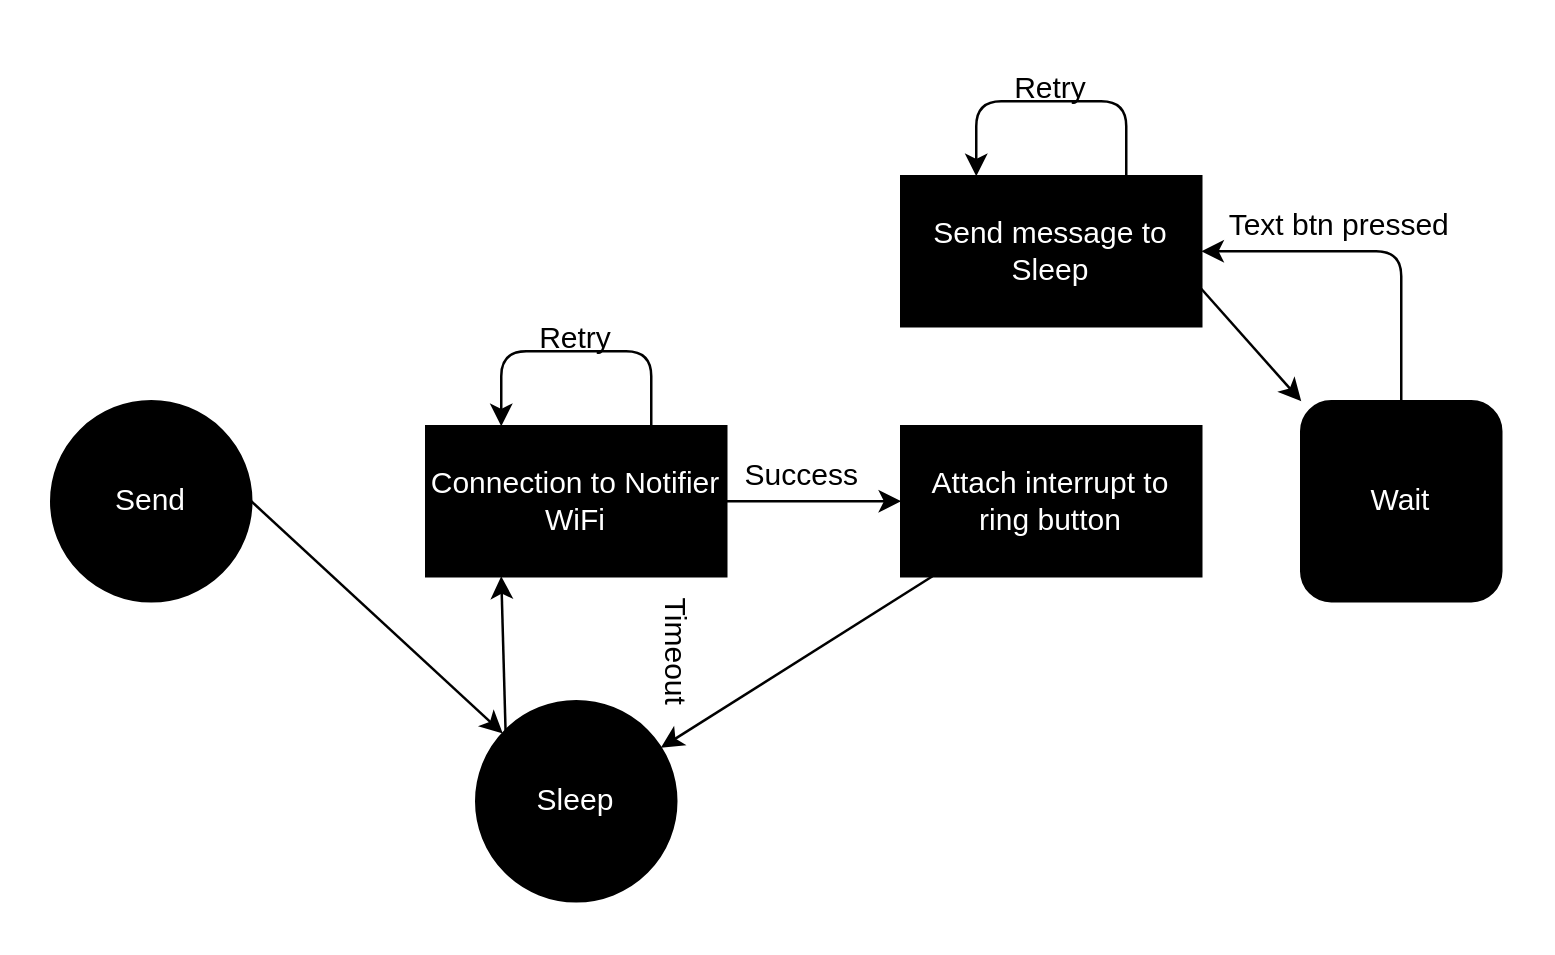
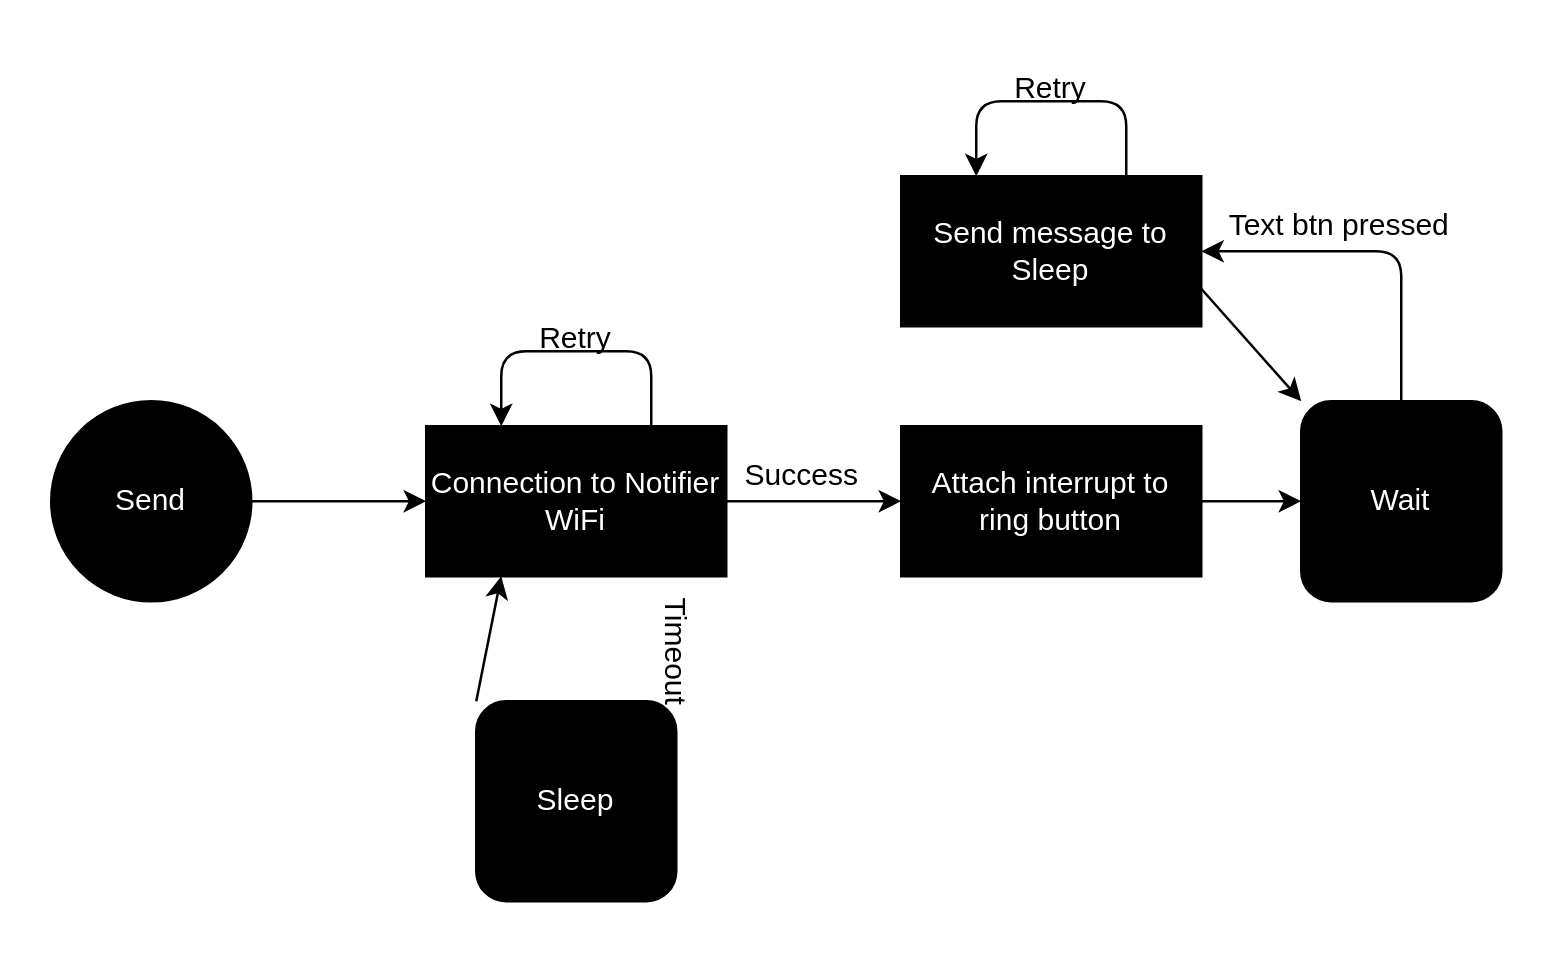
(370, 611) -> (330, 501)
(805, 657) -> (1243, 501)
(576, 801) -> (576, 801)
